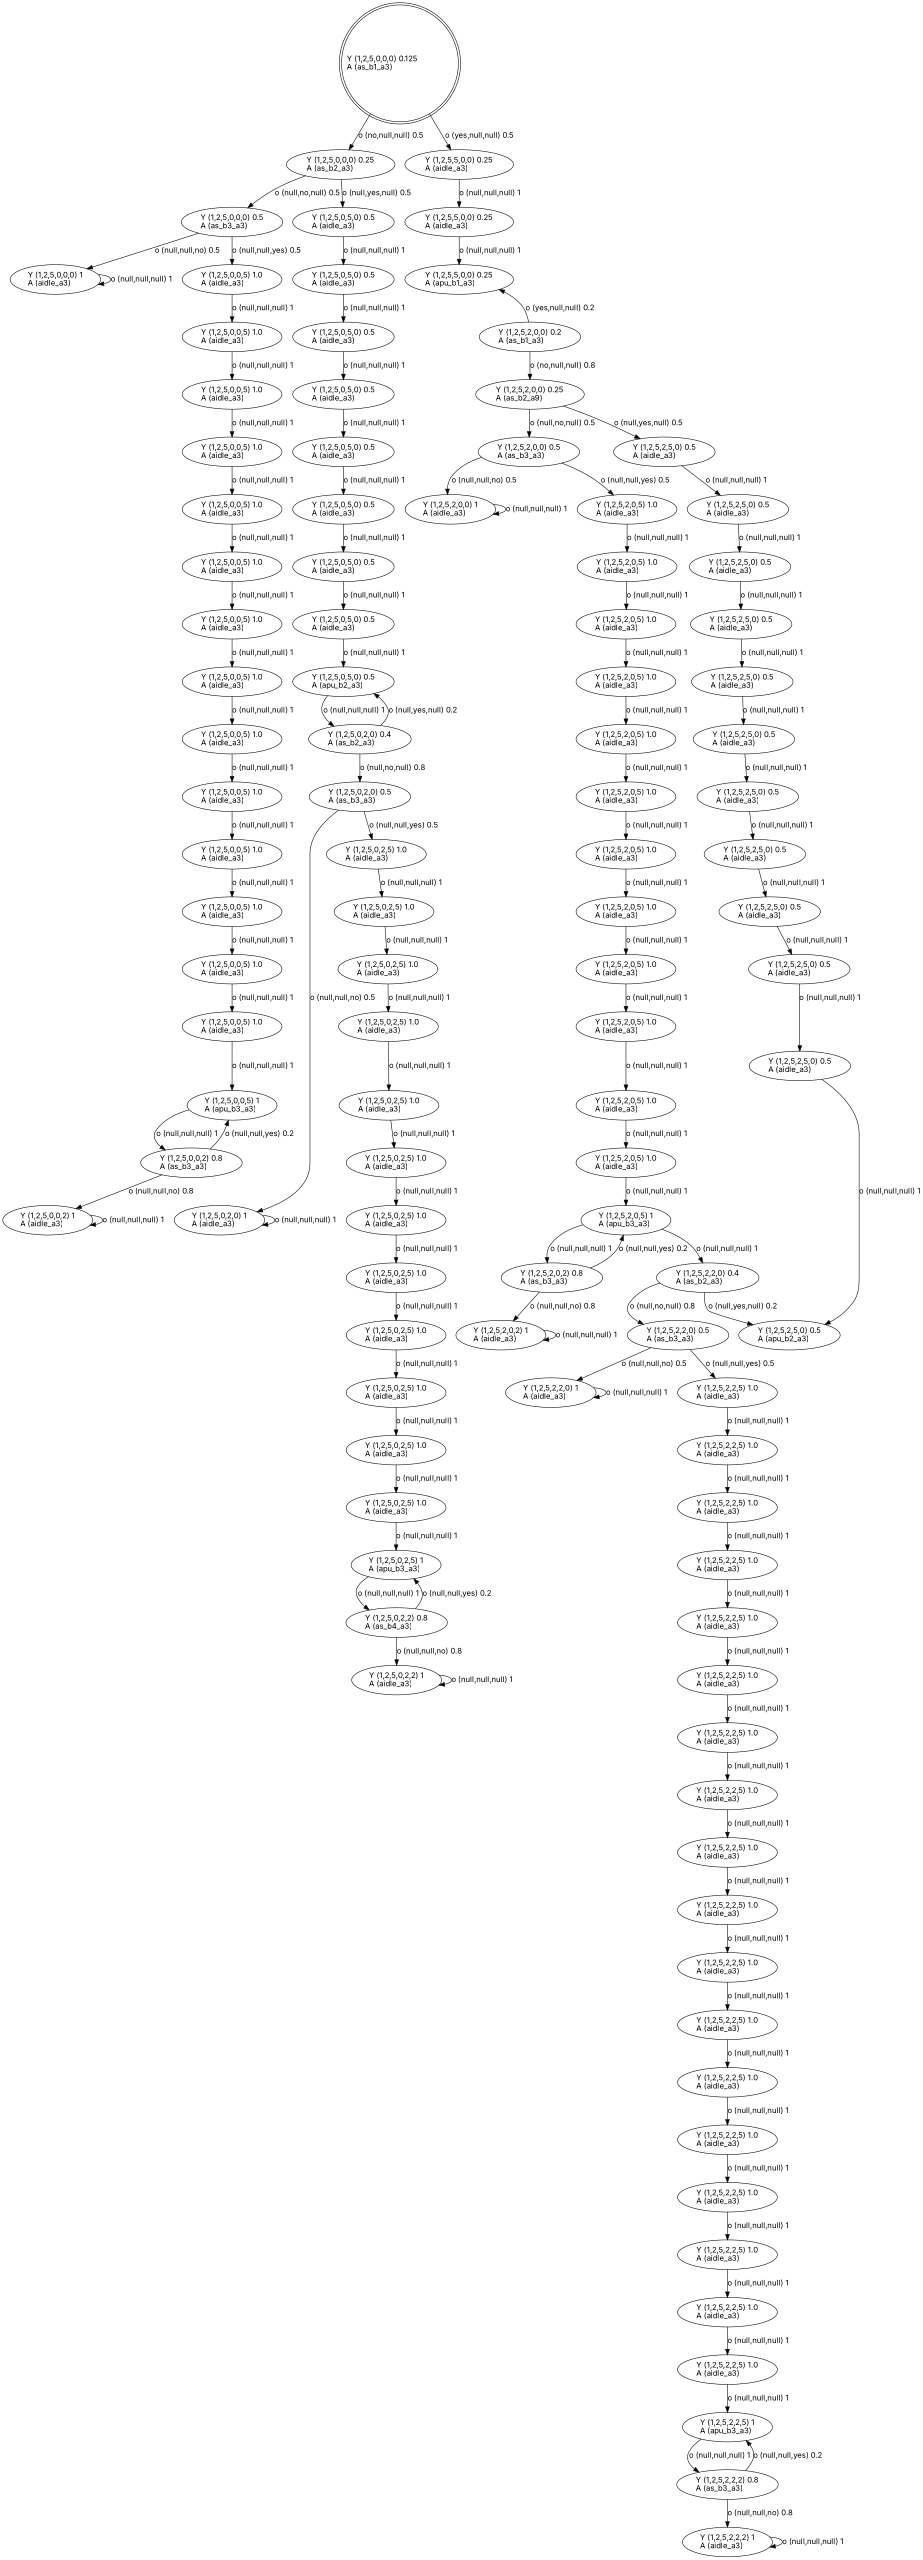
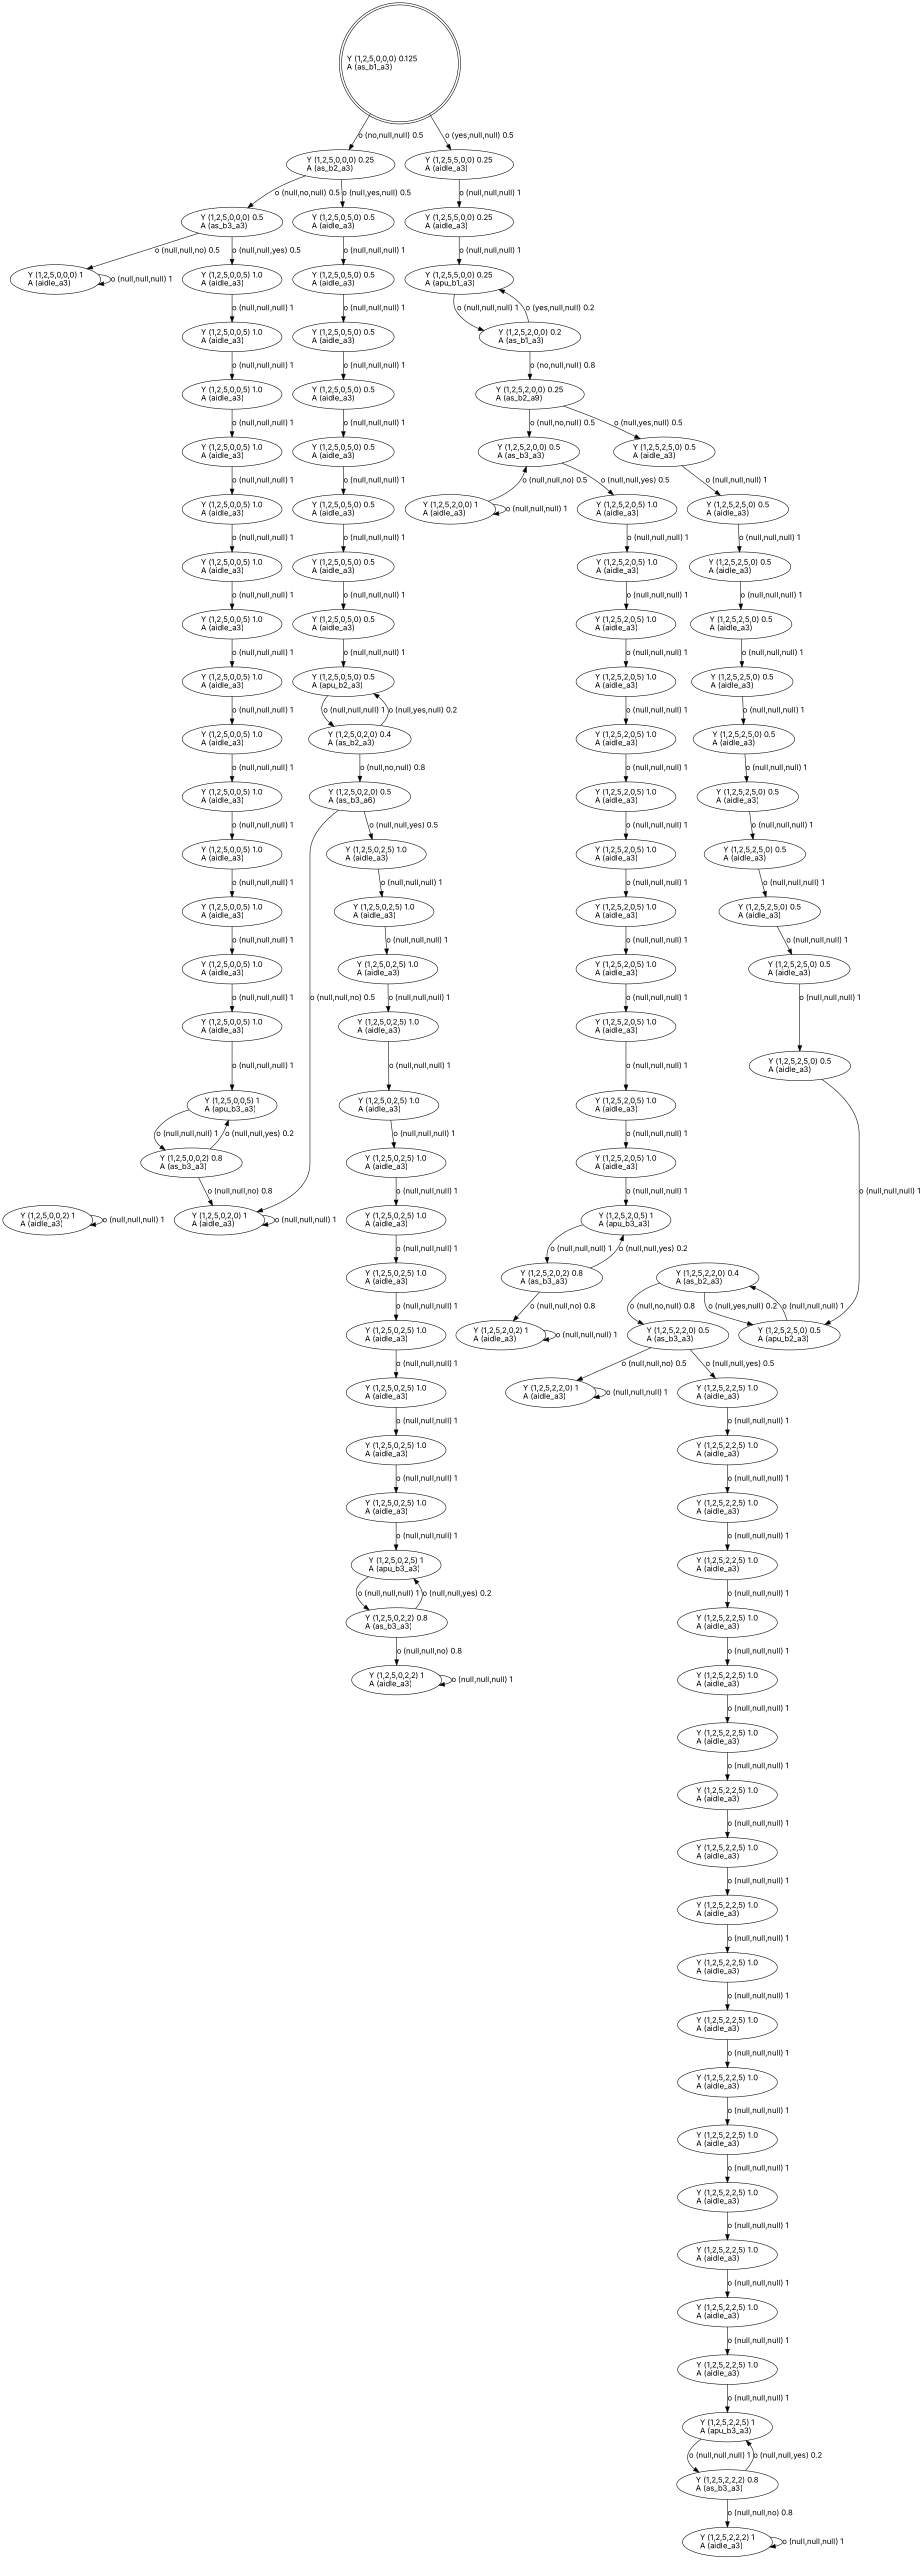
none -> (460, 316)
(460, 468) -> (510, 490)
(360, 797) -> (360, 797)
(122, 1191) -> (204, 1189)
(684, 1240) -> (775, 1300)
(397, 1623) -> (397, 1623)
